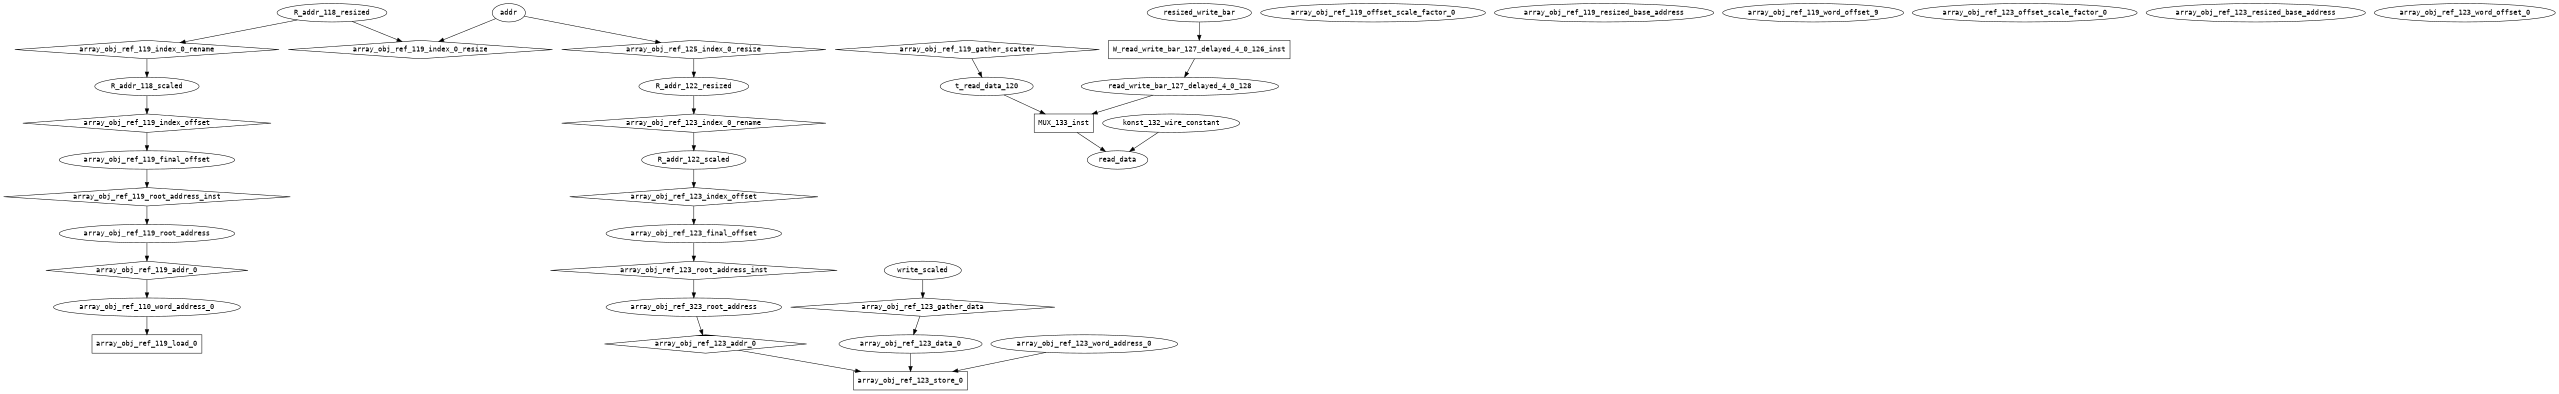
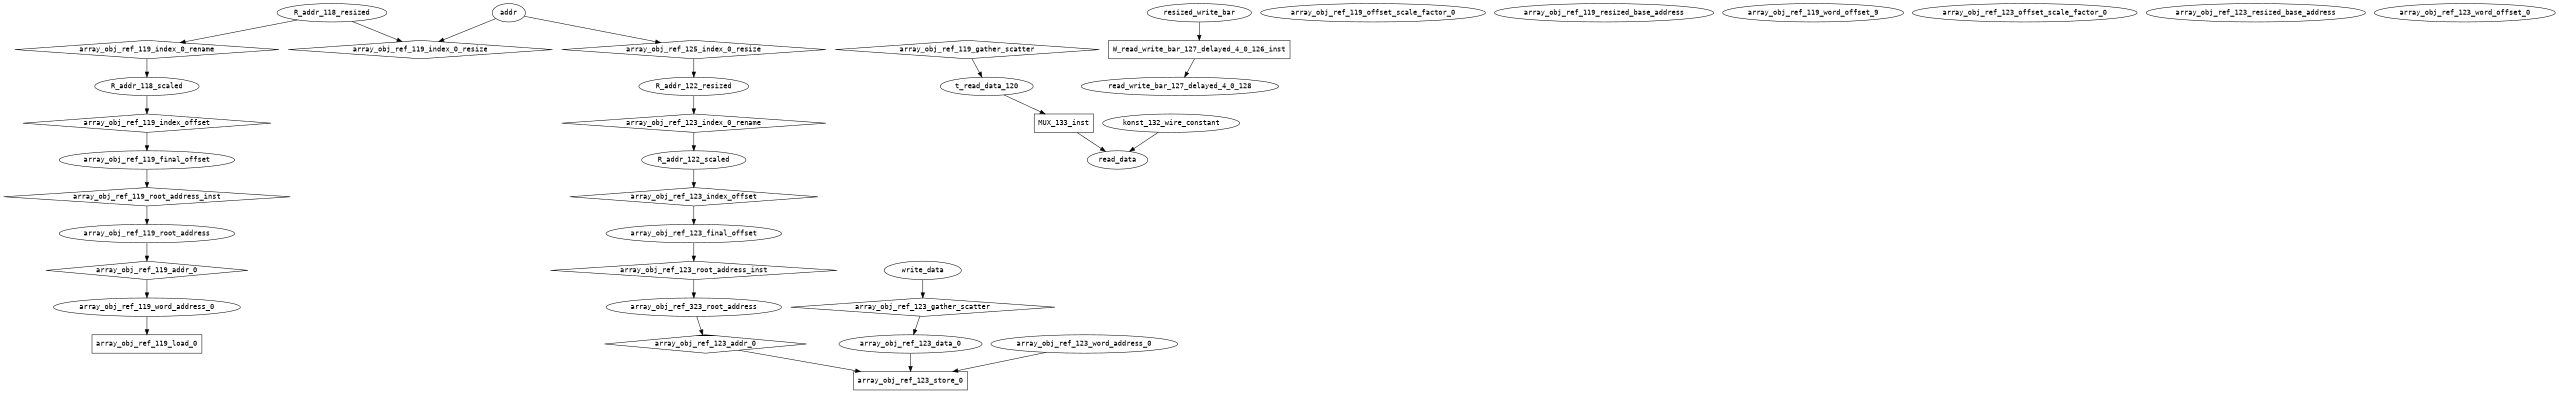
(1125, 104) -> none
(923, 270) -> (923, 270)
(147, 307) -> (147, 307)
(923, 307) -> (923, 307)
